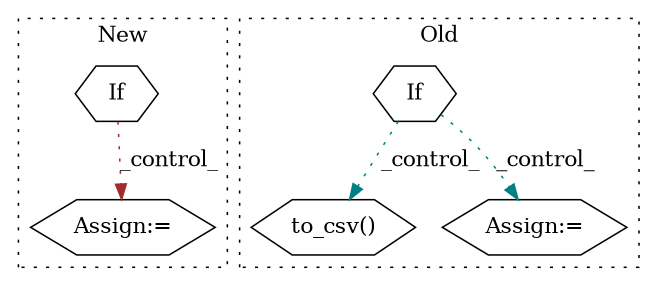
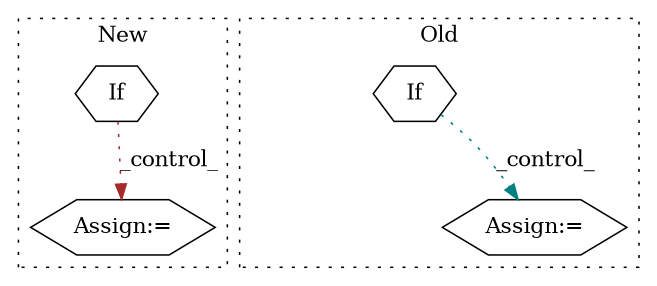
(333, 227) -> none
